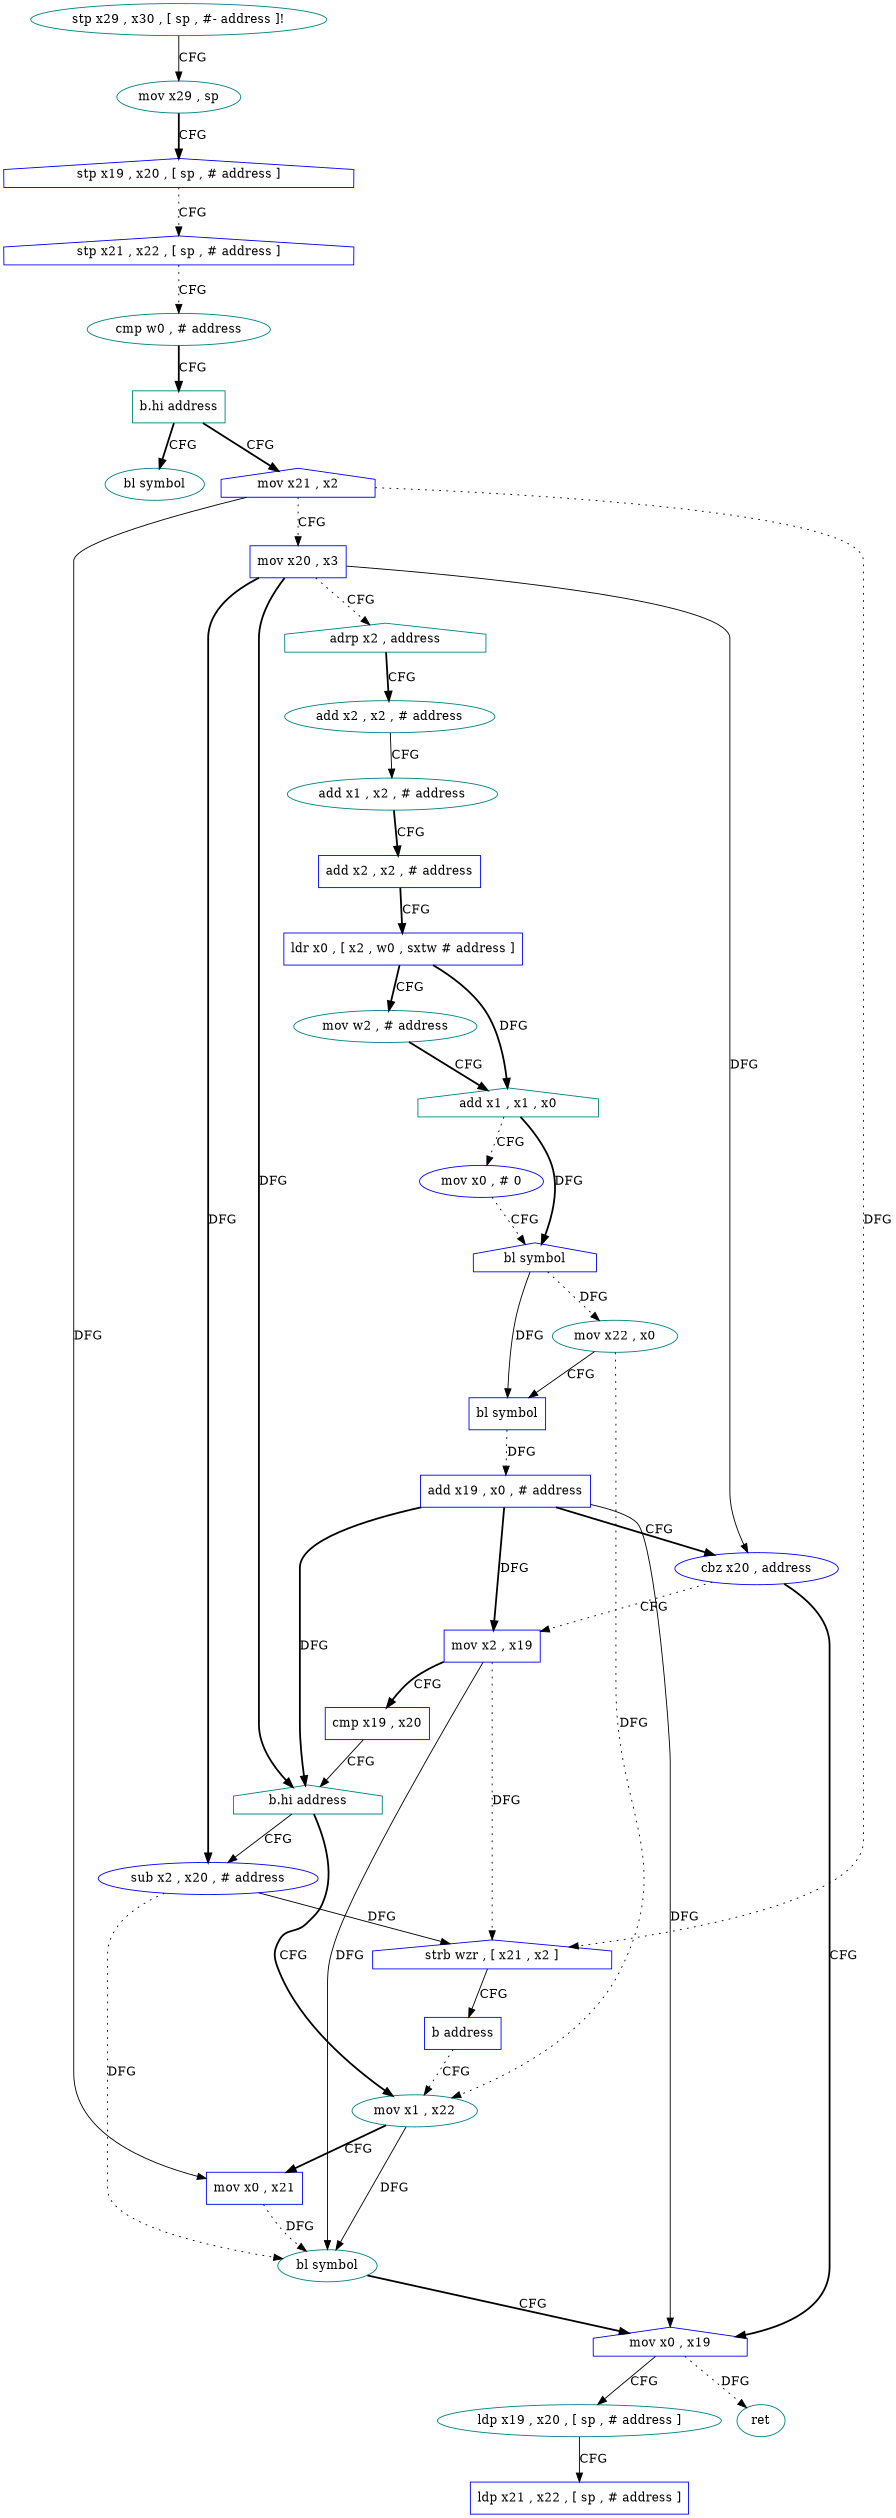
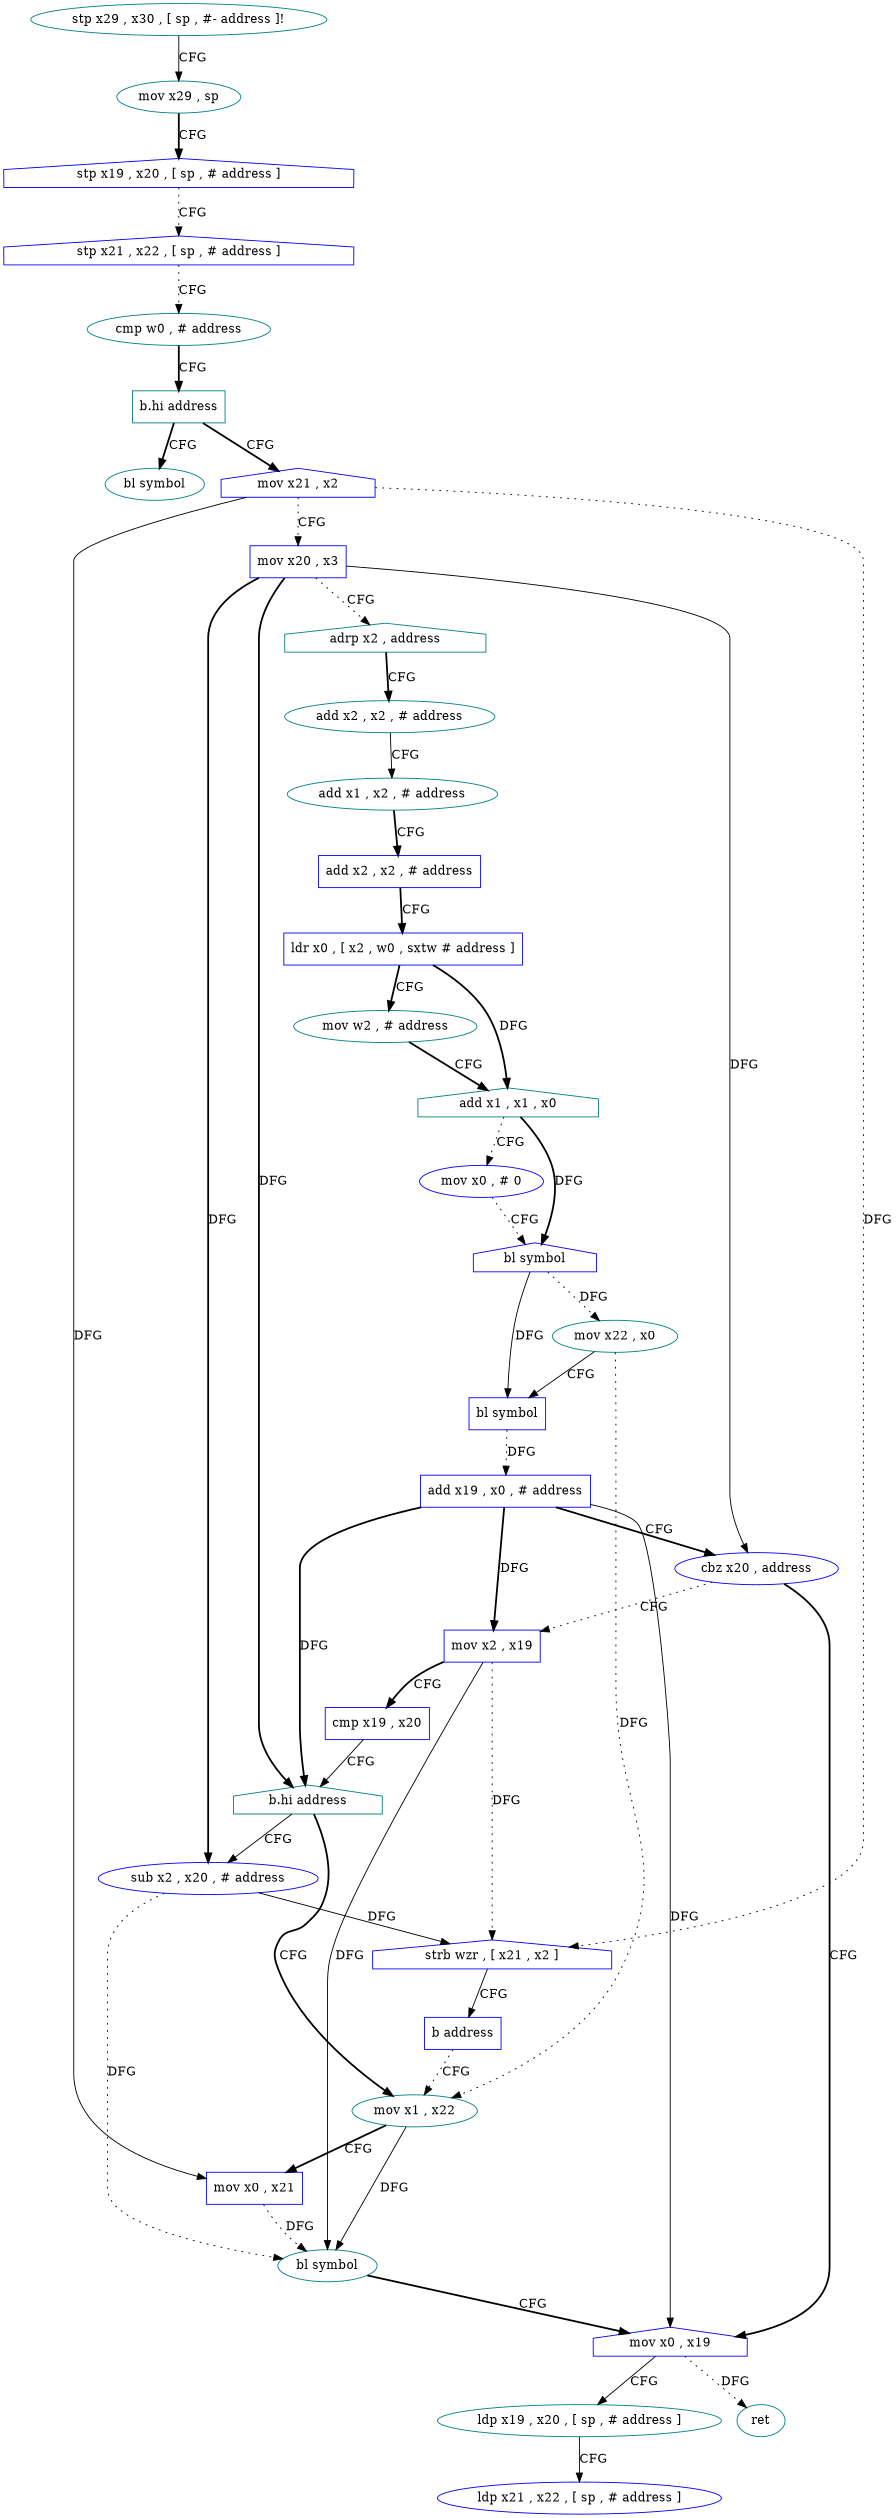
(579, 2498) -> (579, 2498)
